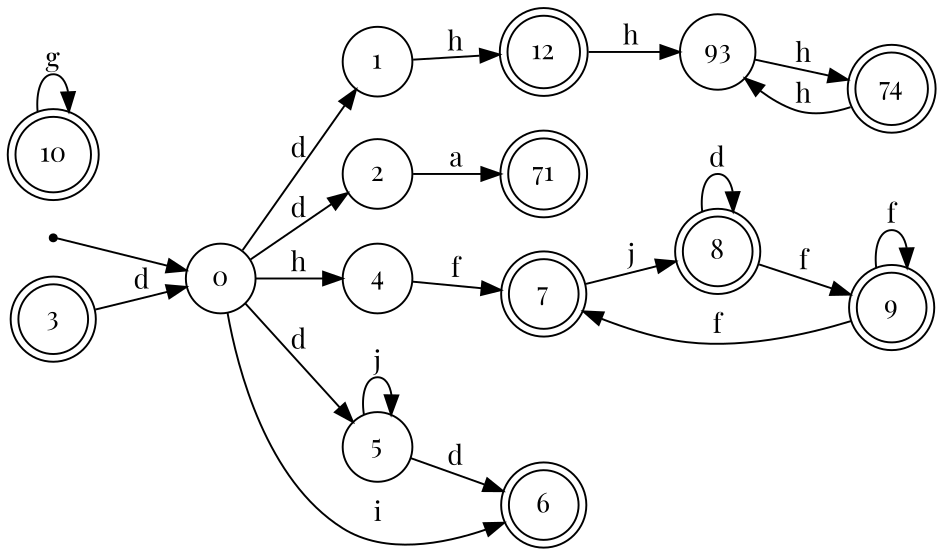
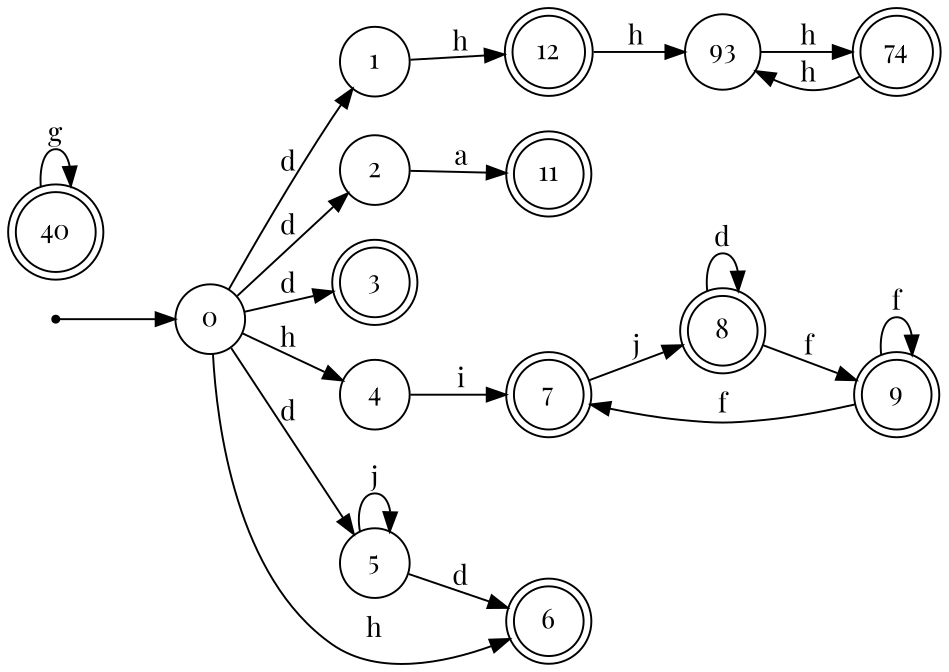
(53, 155) -> (56, 232)
(544, 174) -> (549, 174)
(456, 270) -> (461, 380)
(131, 301) -> (279, 304)
(378, 514) -> (375, 630)
